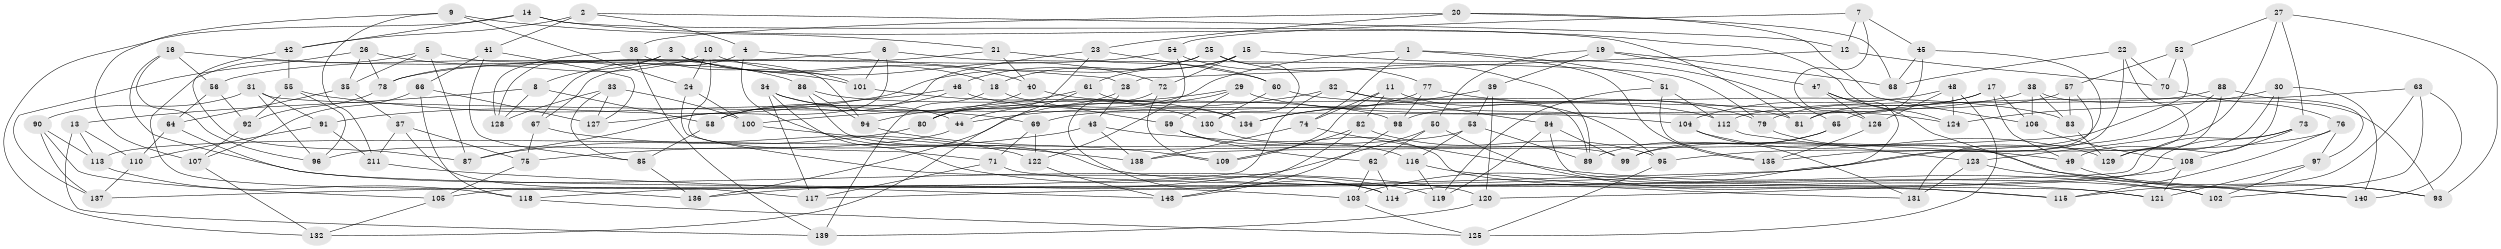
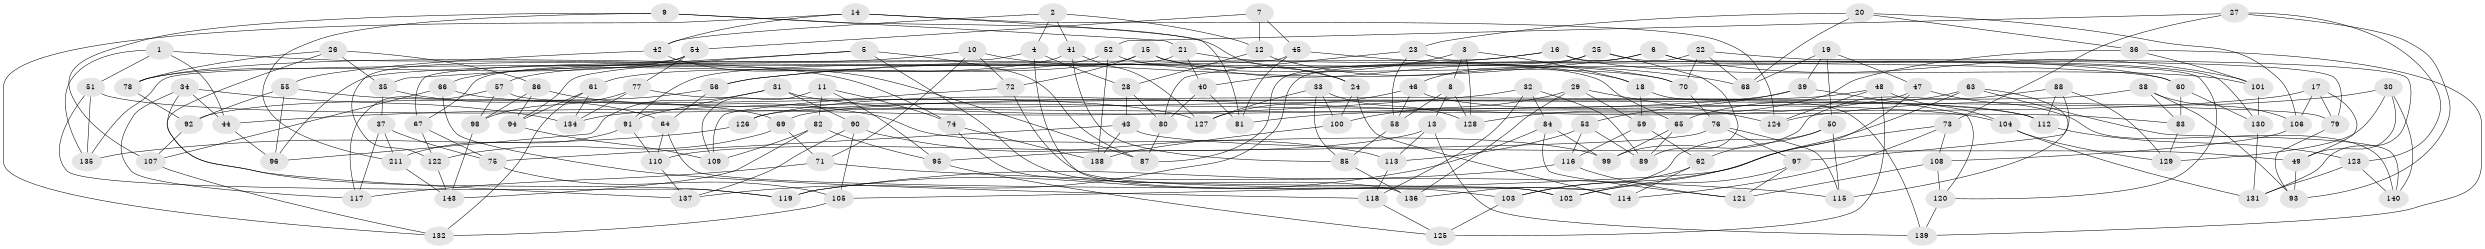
(1810, 70) -> none
